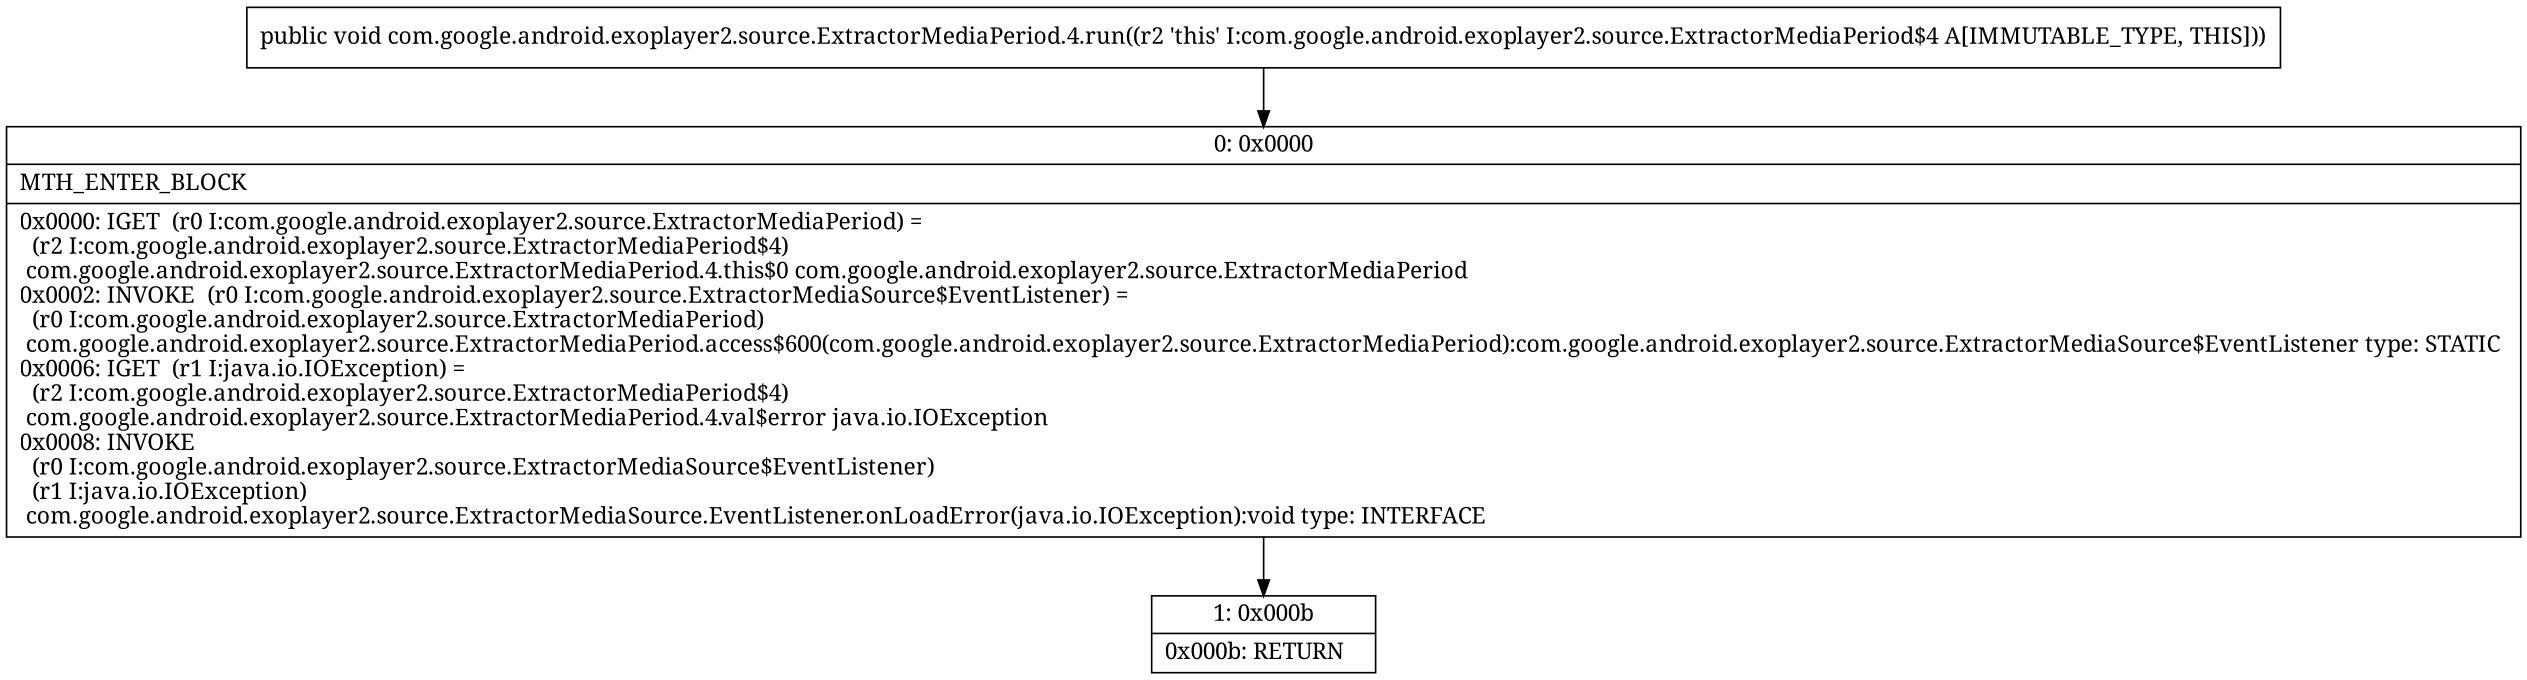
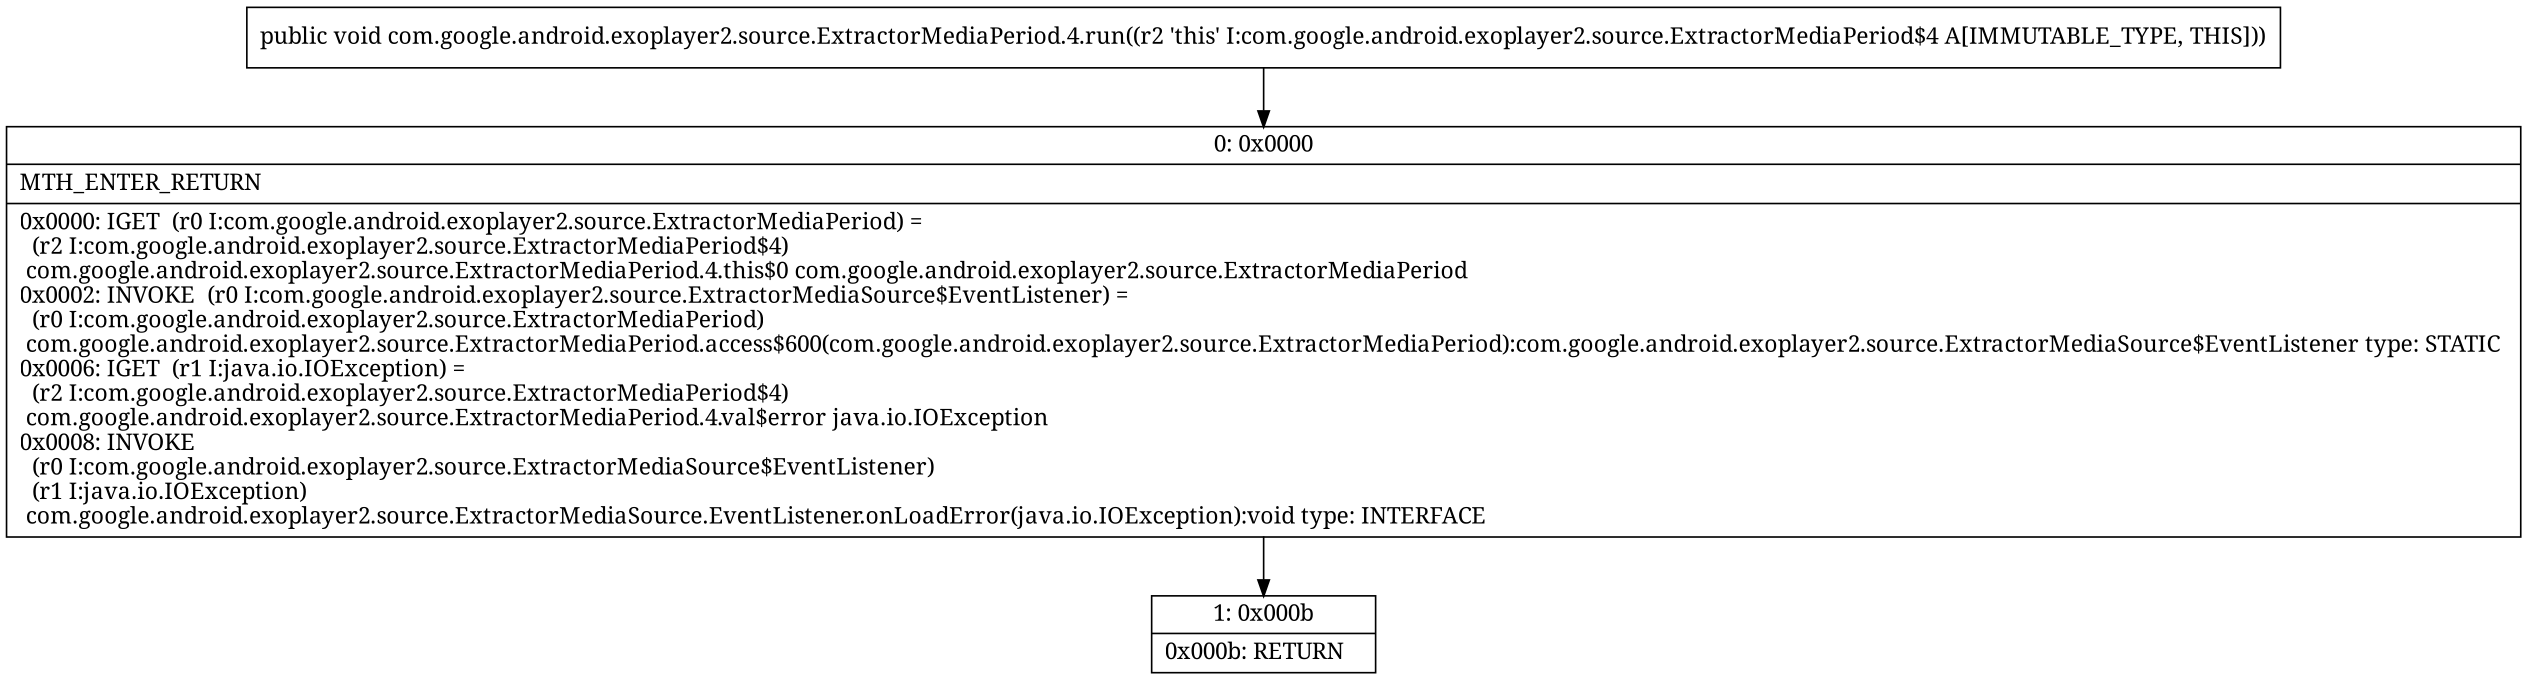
(133, 183) -> (141, 183)
